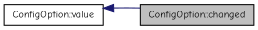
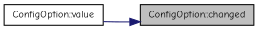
(127, 8) -> (117, 22)
